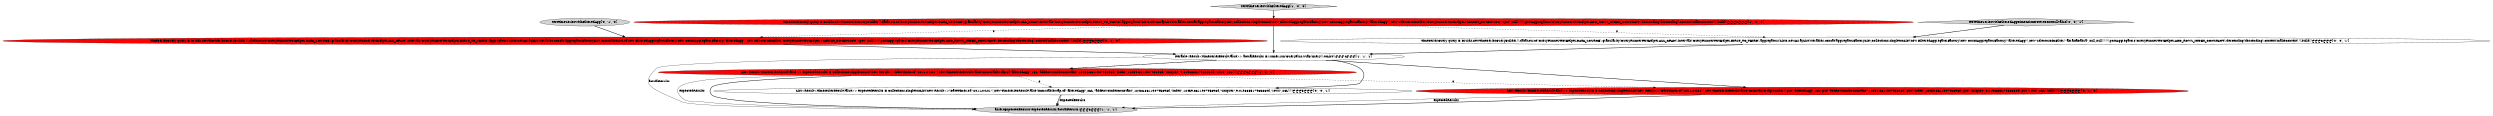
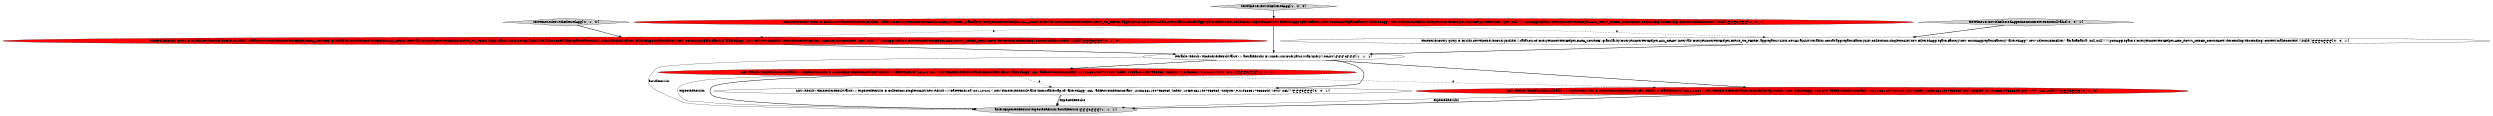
(585, 22) -> (566, 22)
